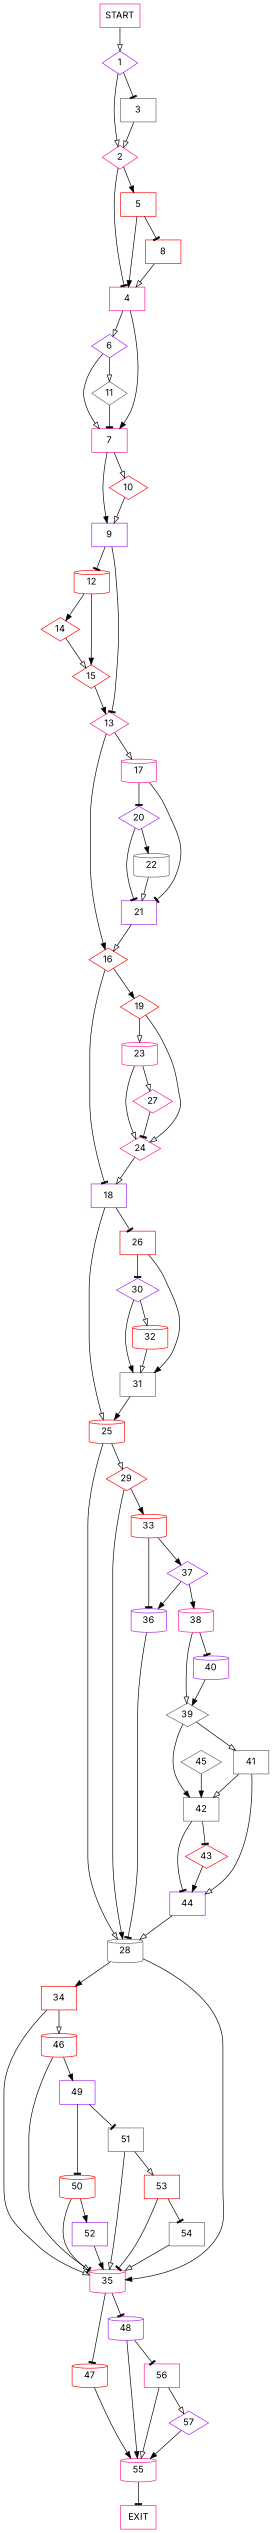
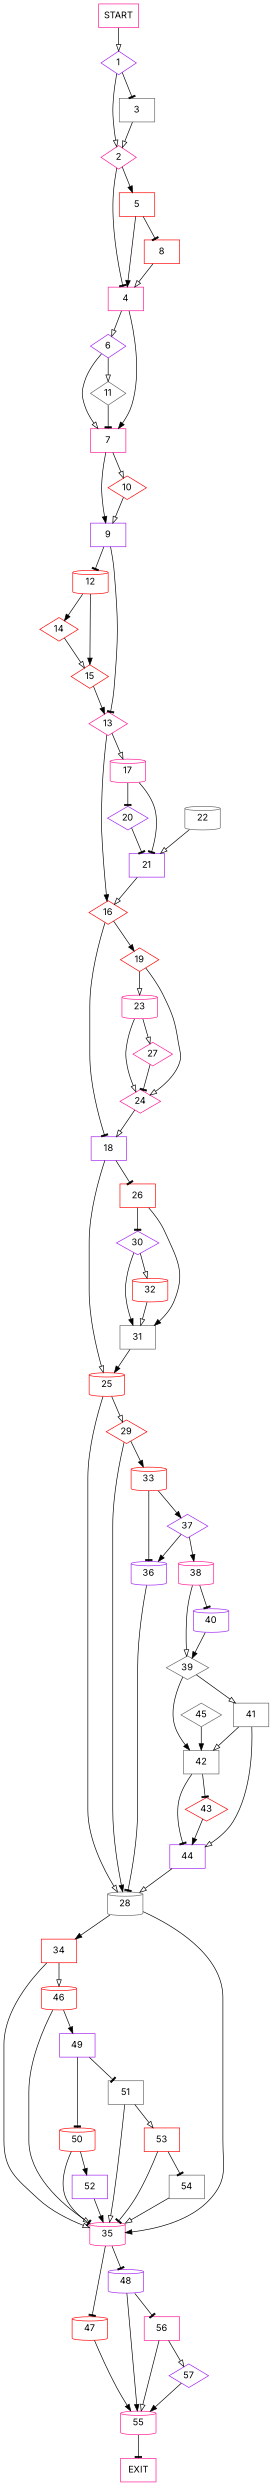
(144, 838) -> none
